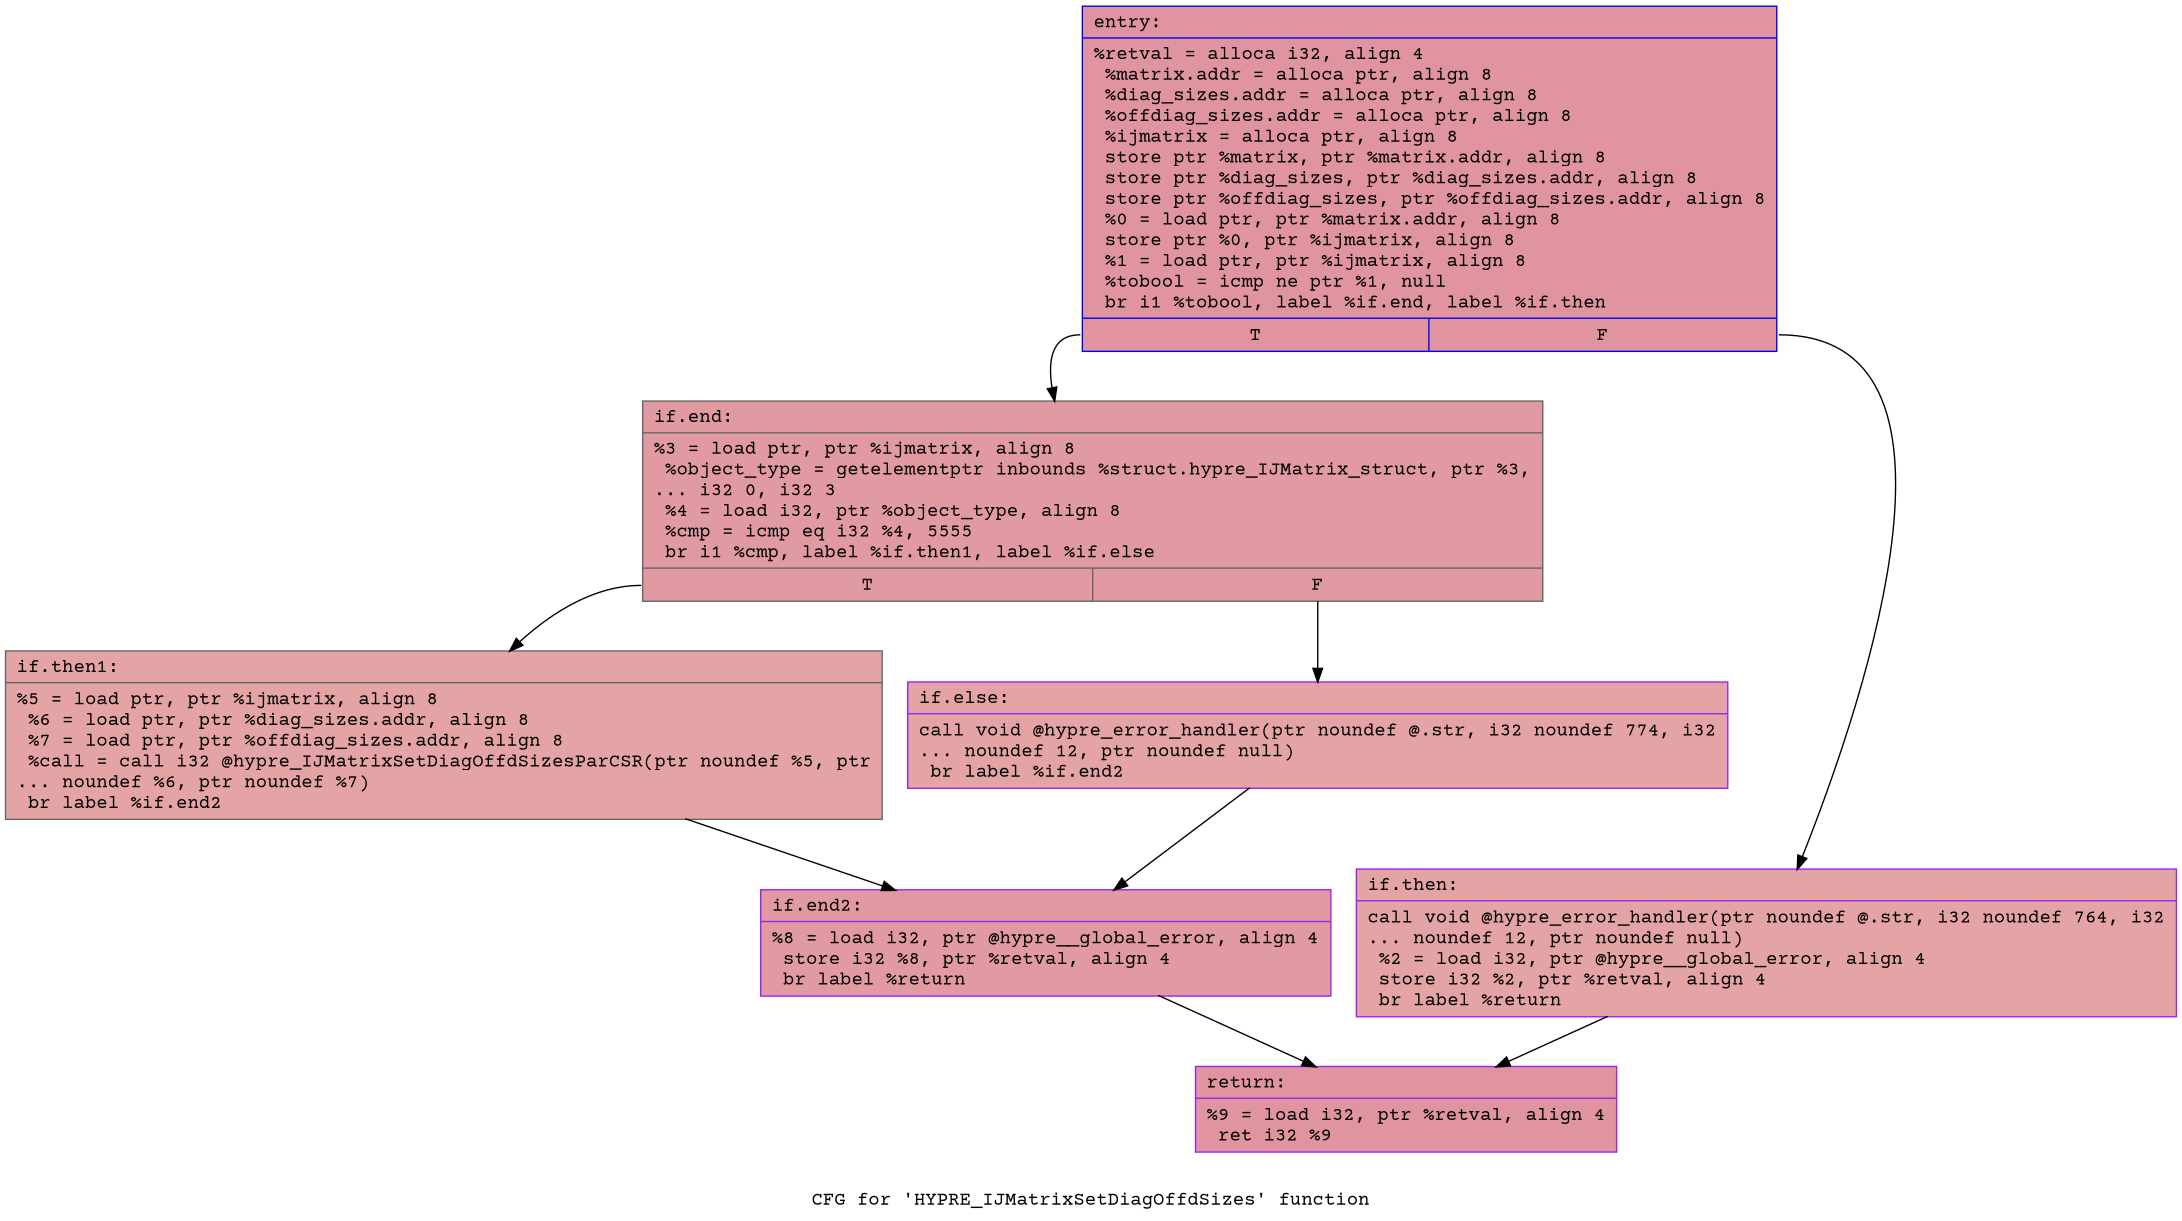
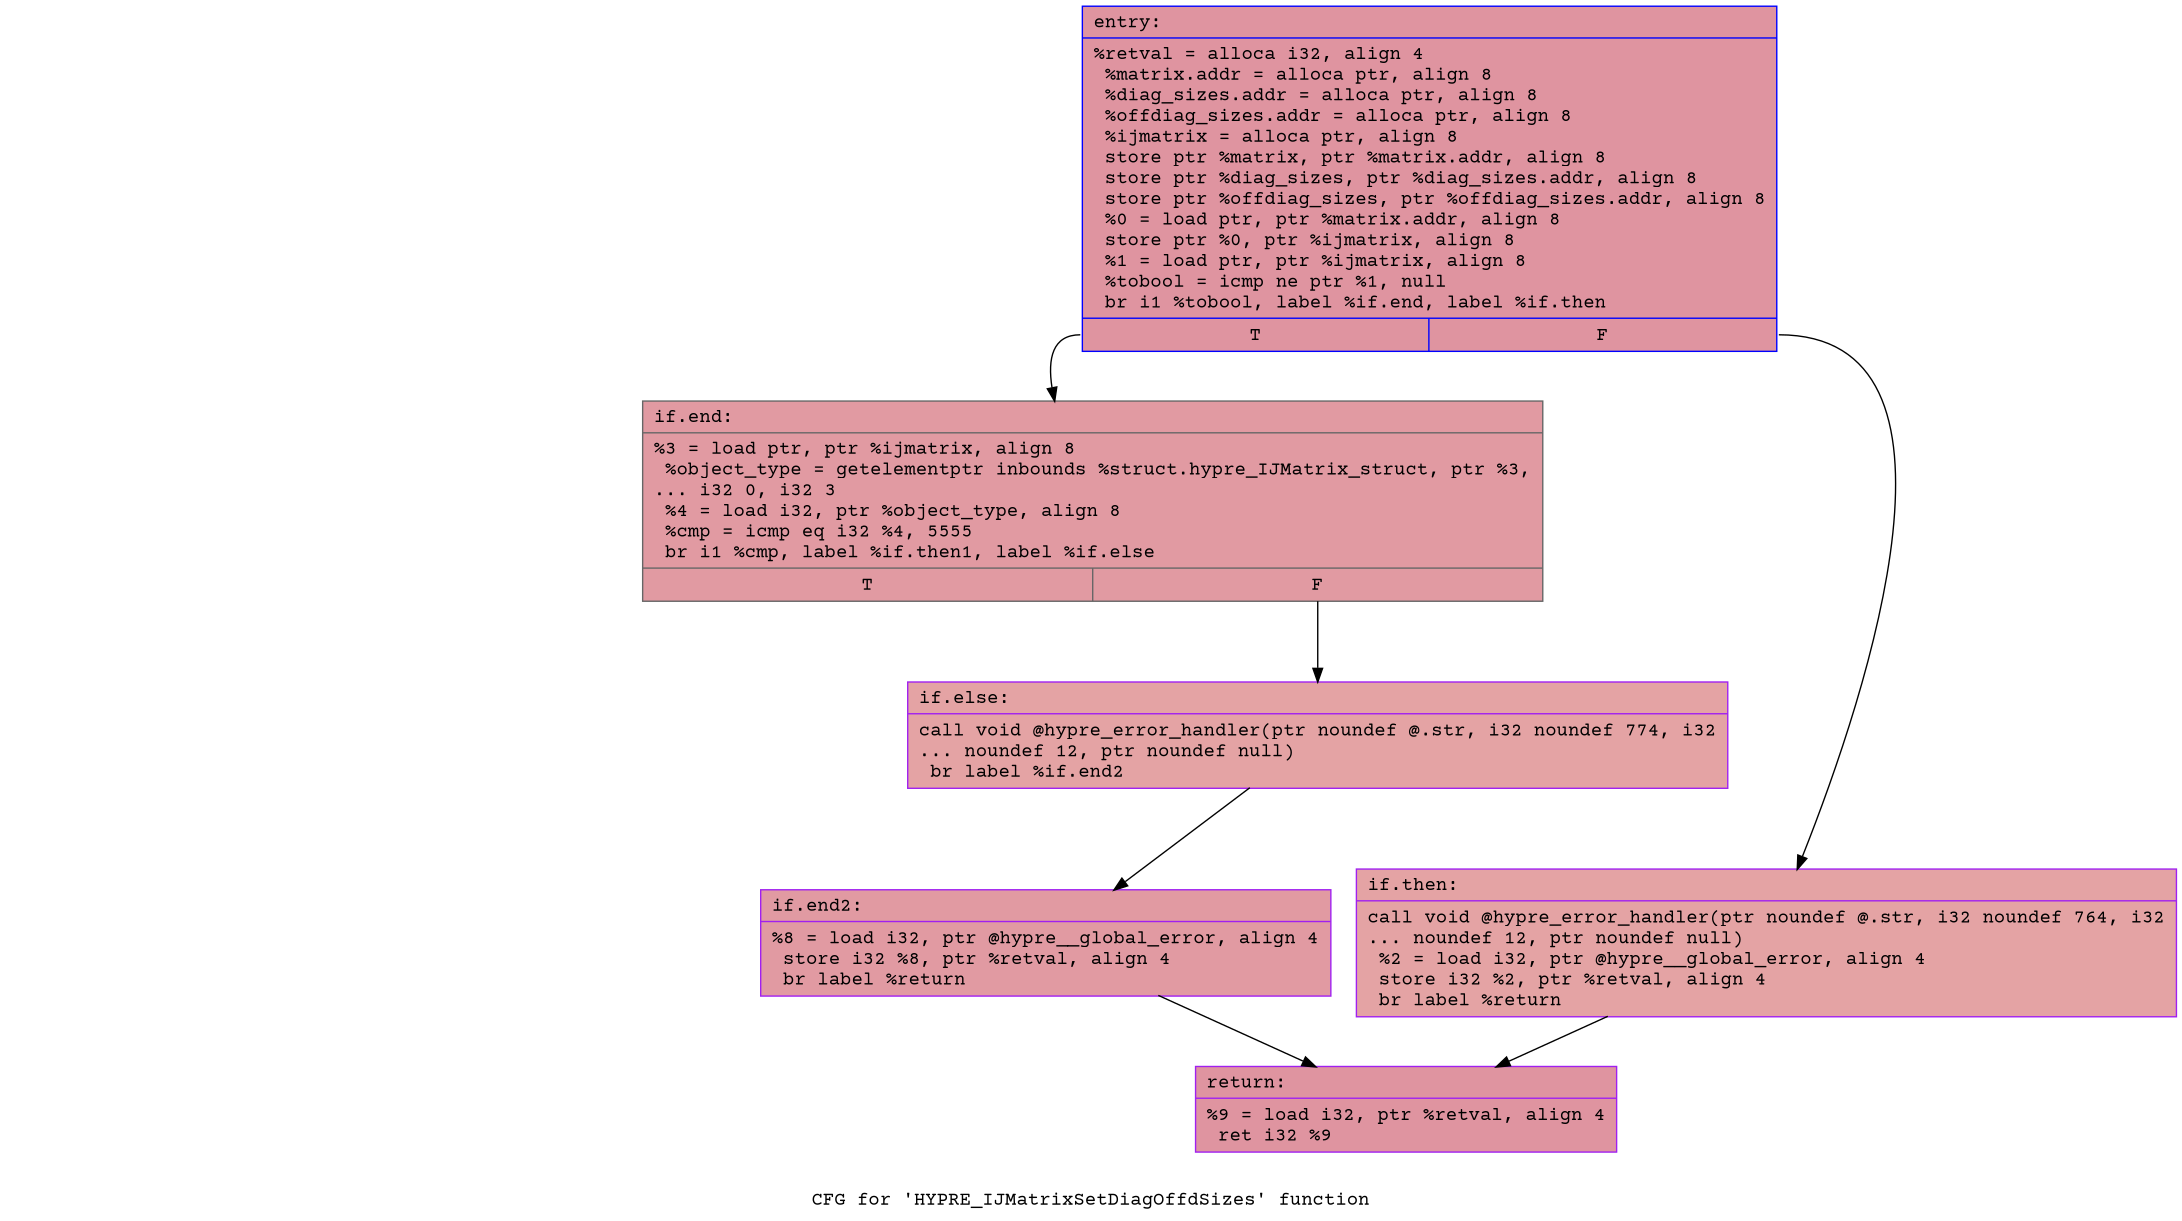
(444, 735) -> none
